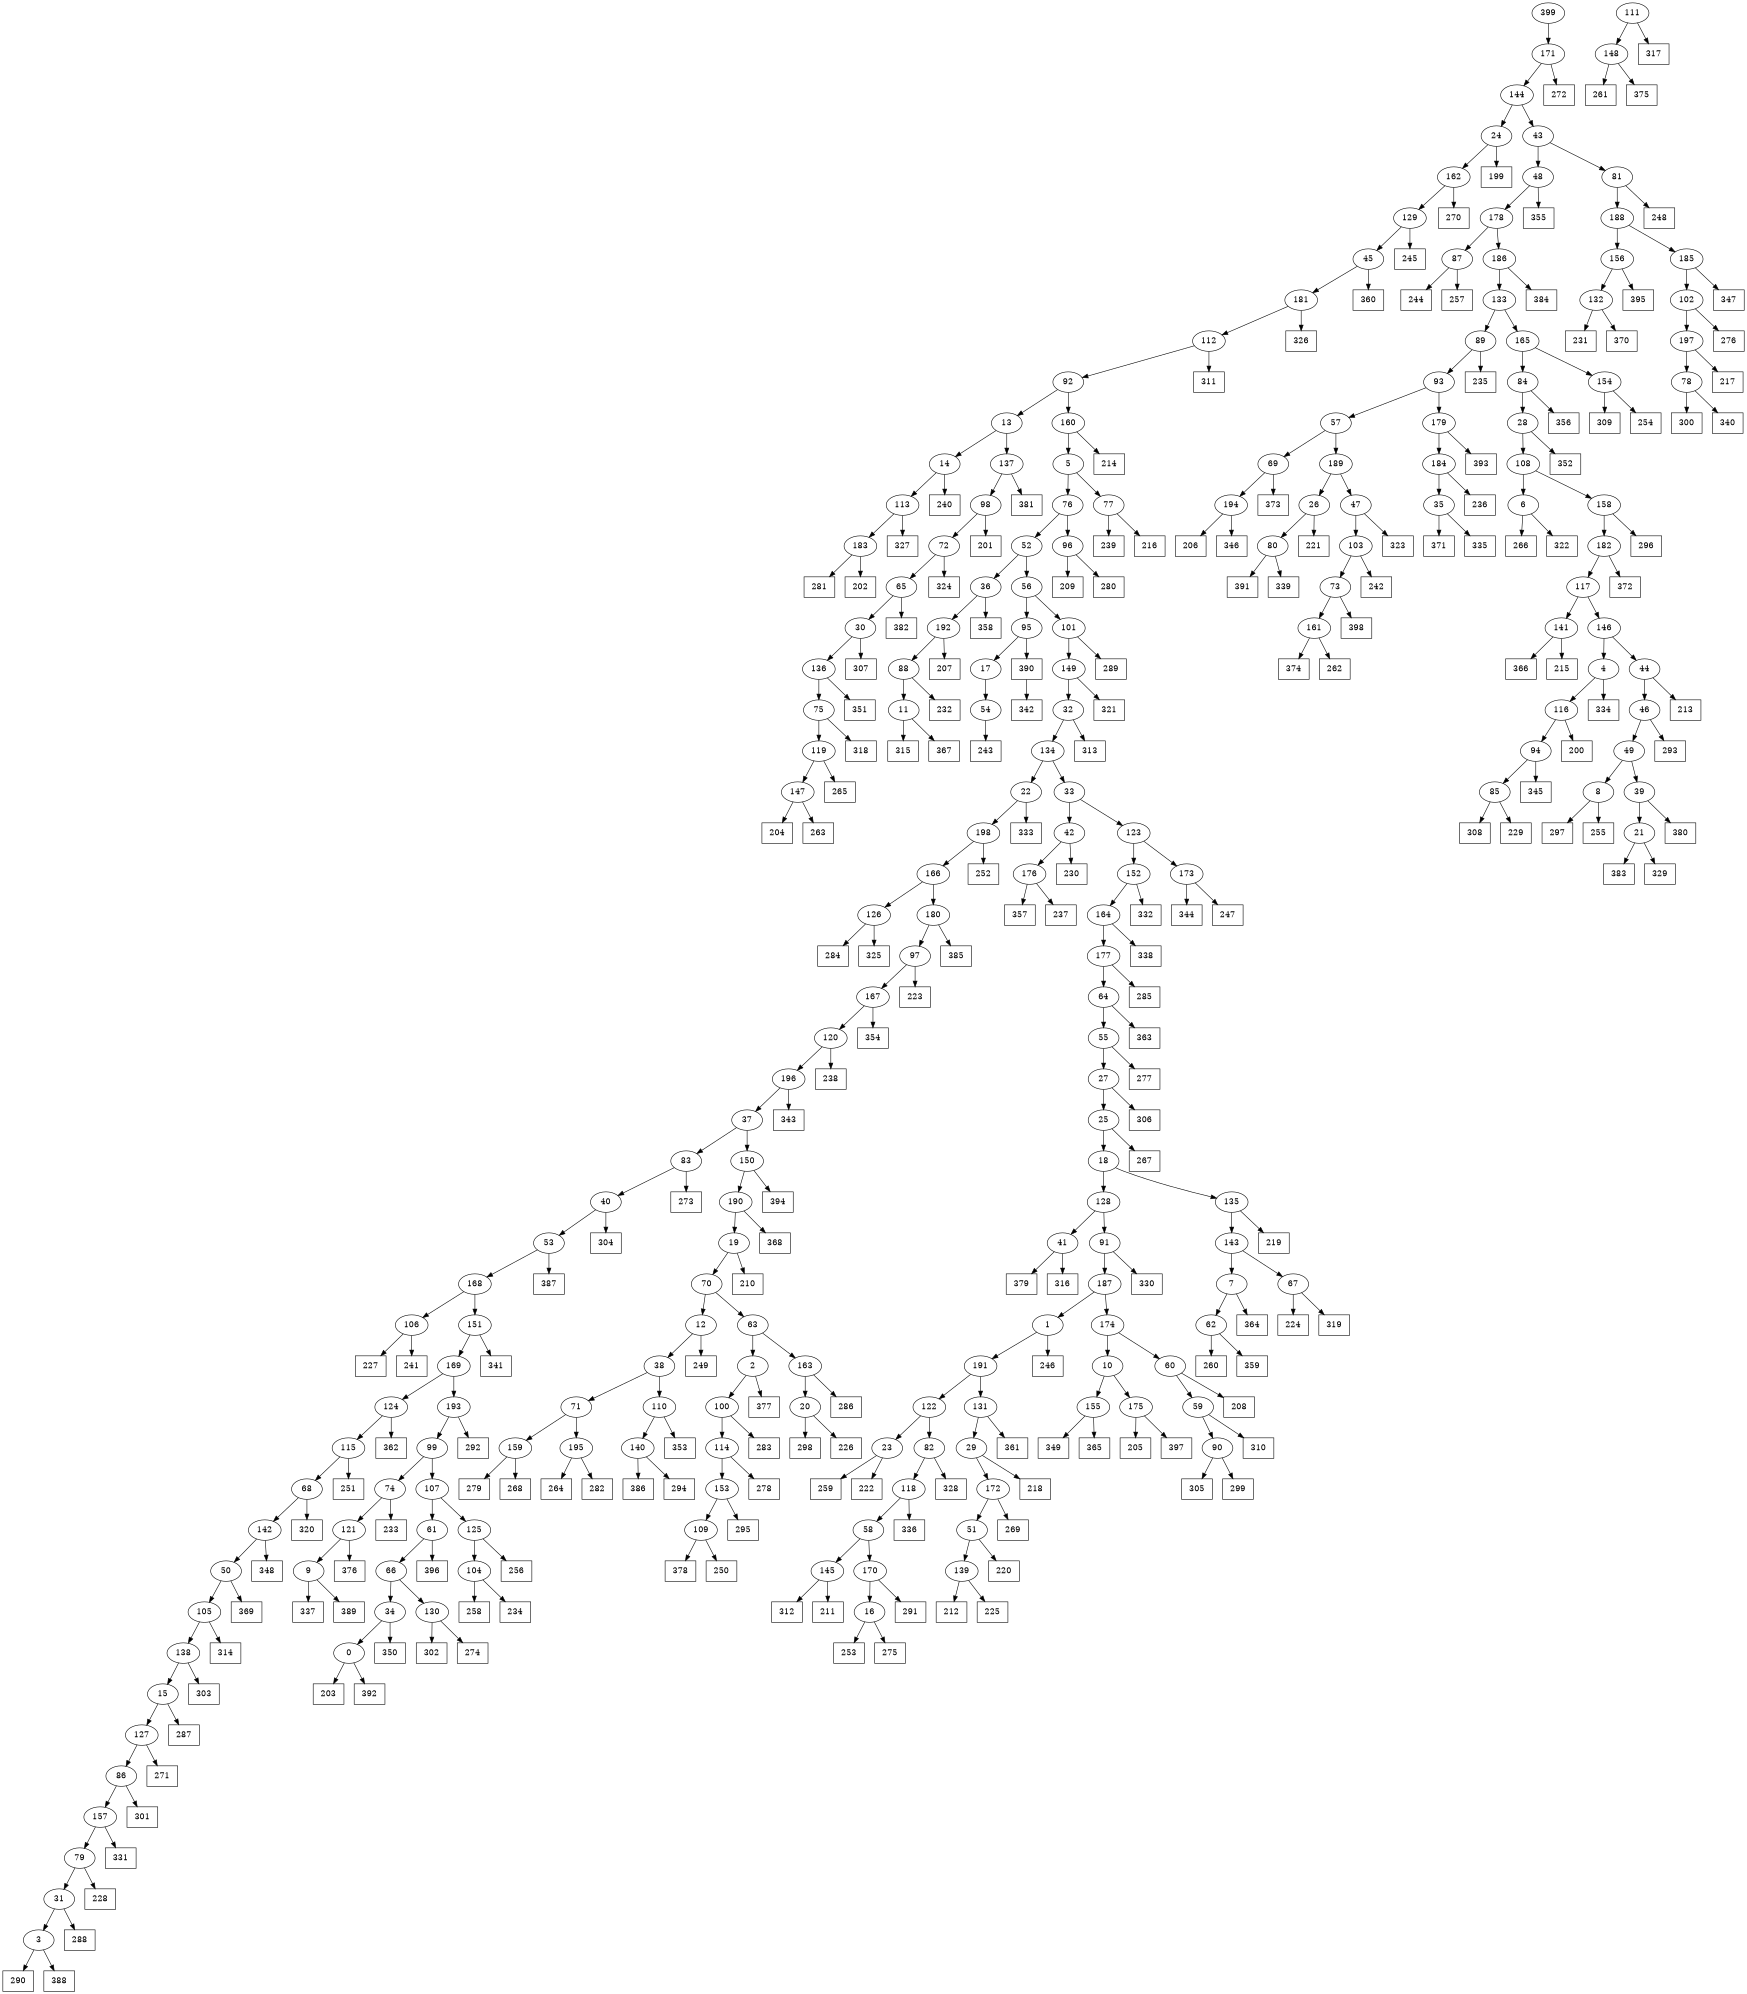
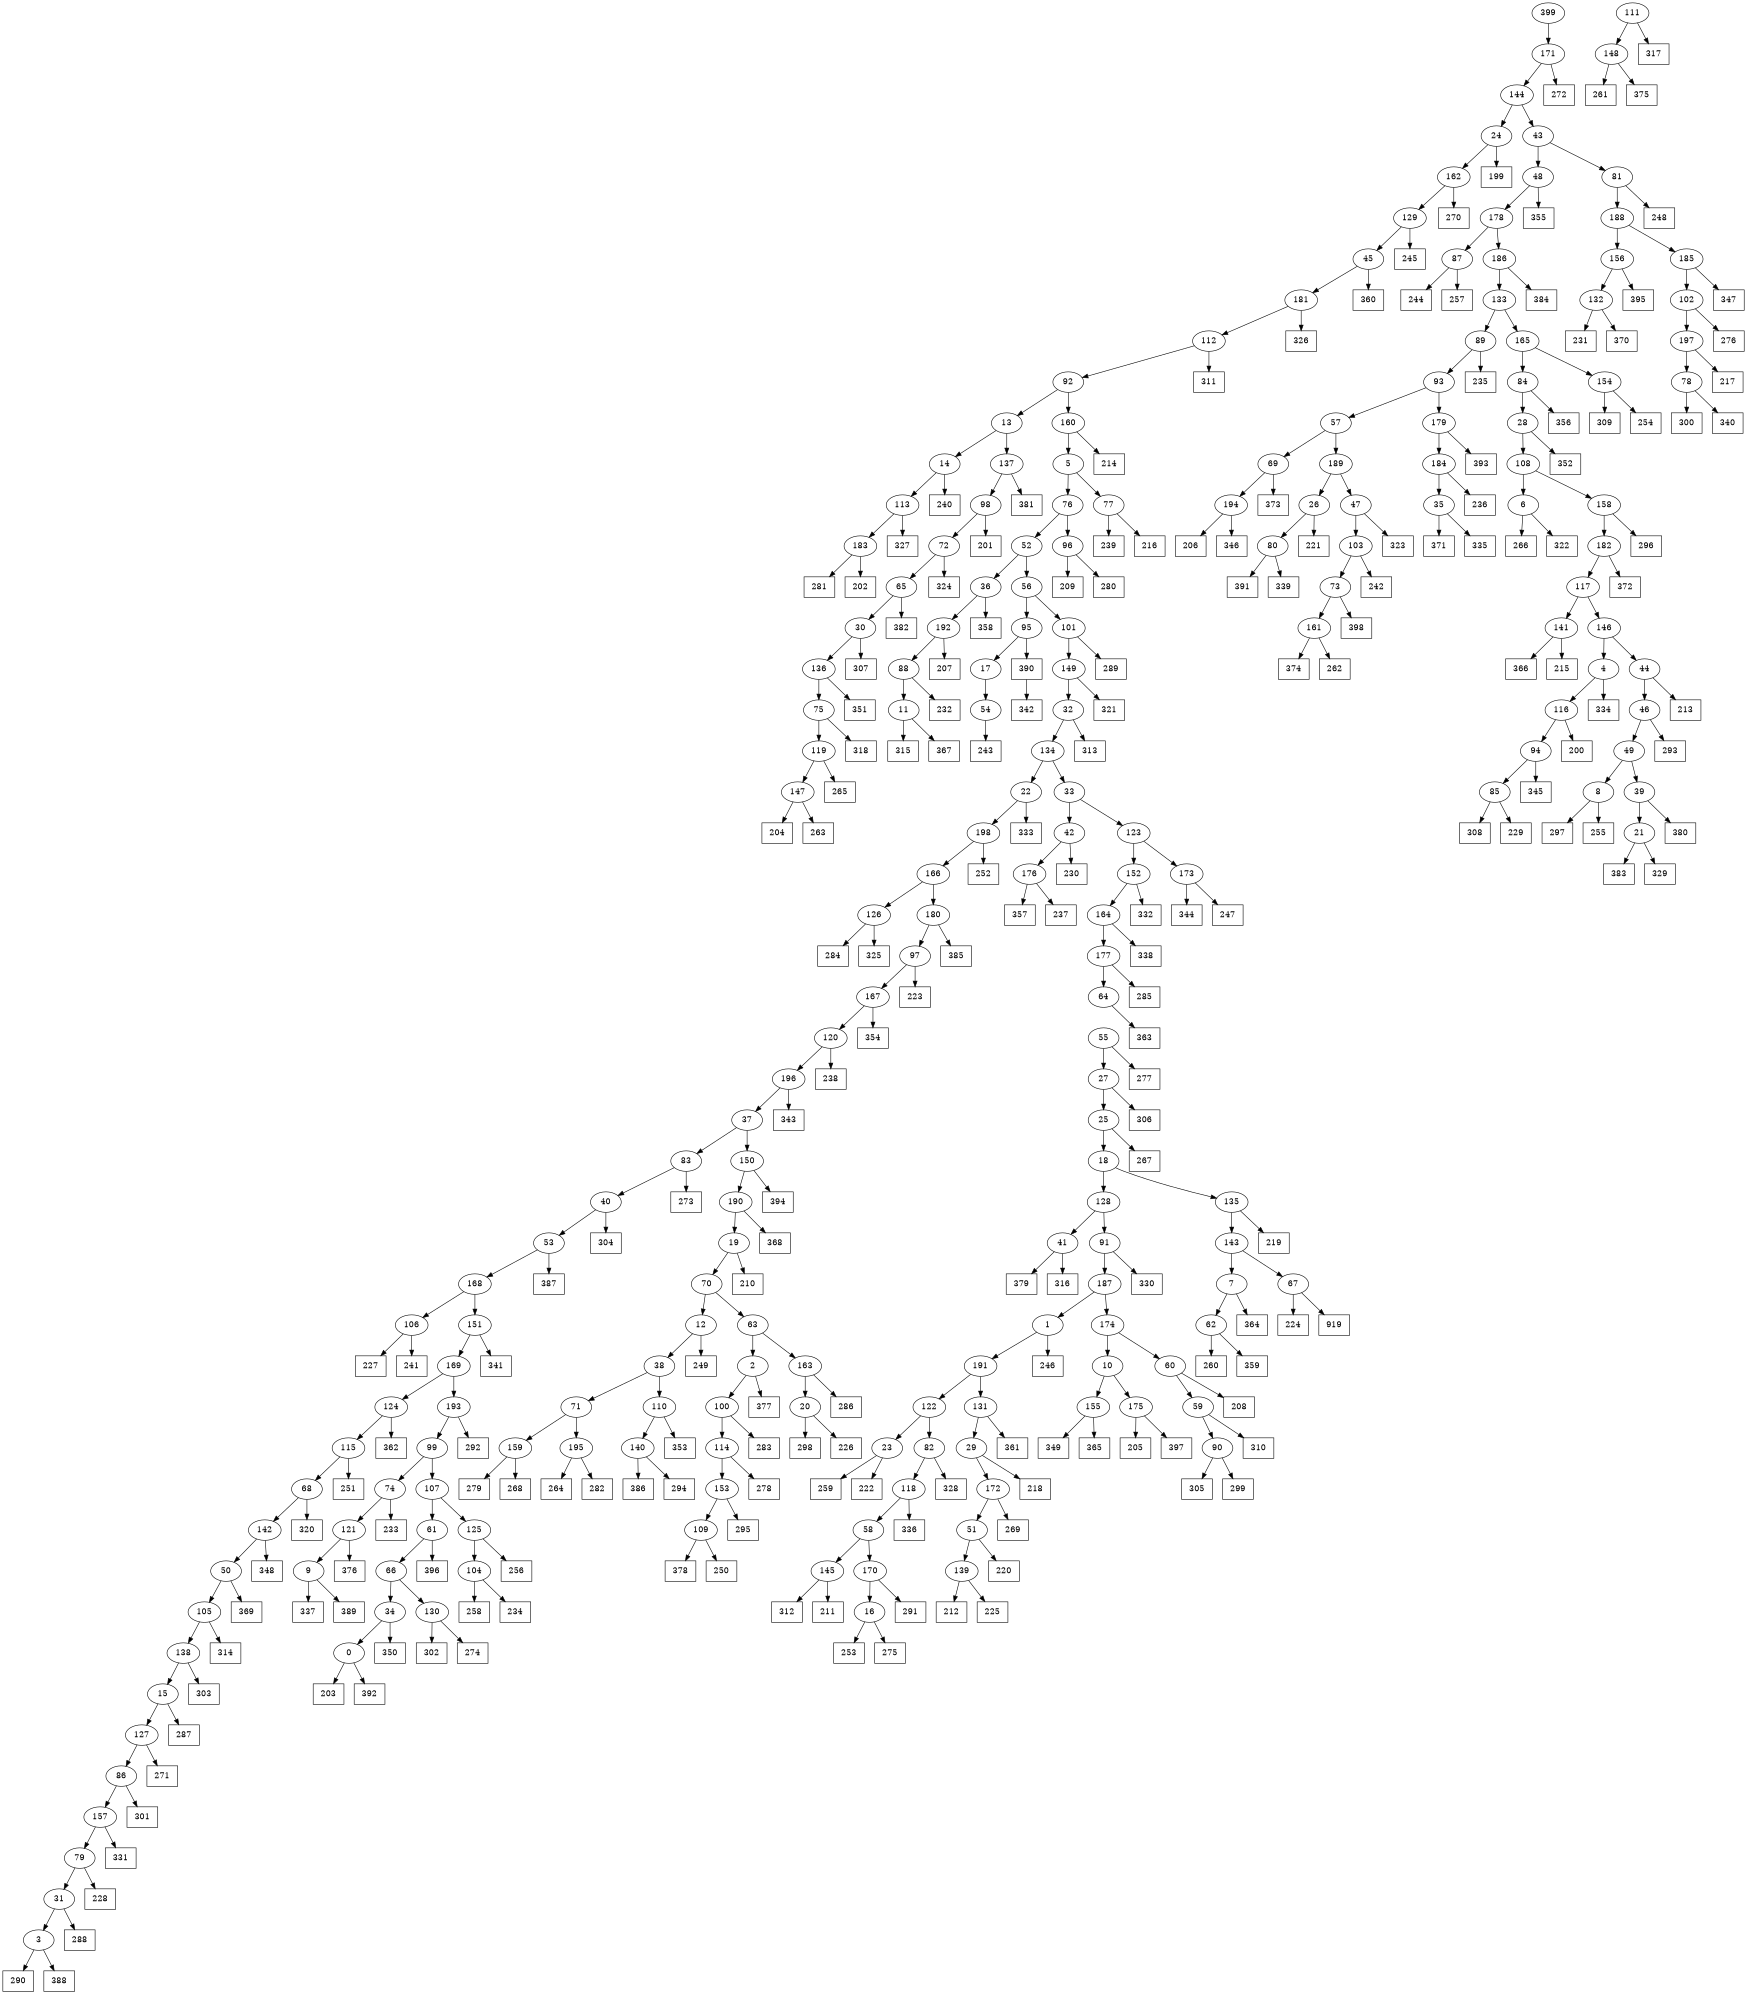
(1104, 1015) -> none
(1334, 1325) -> (1334, 1325)
